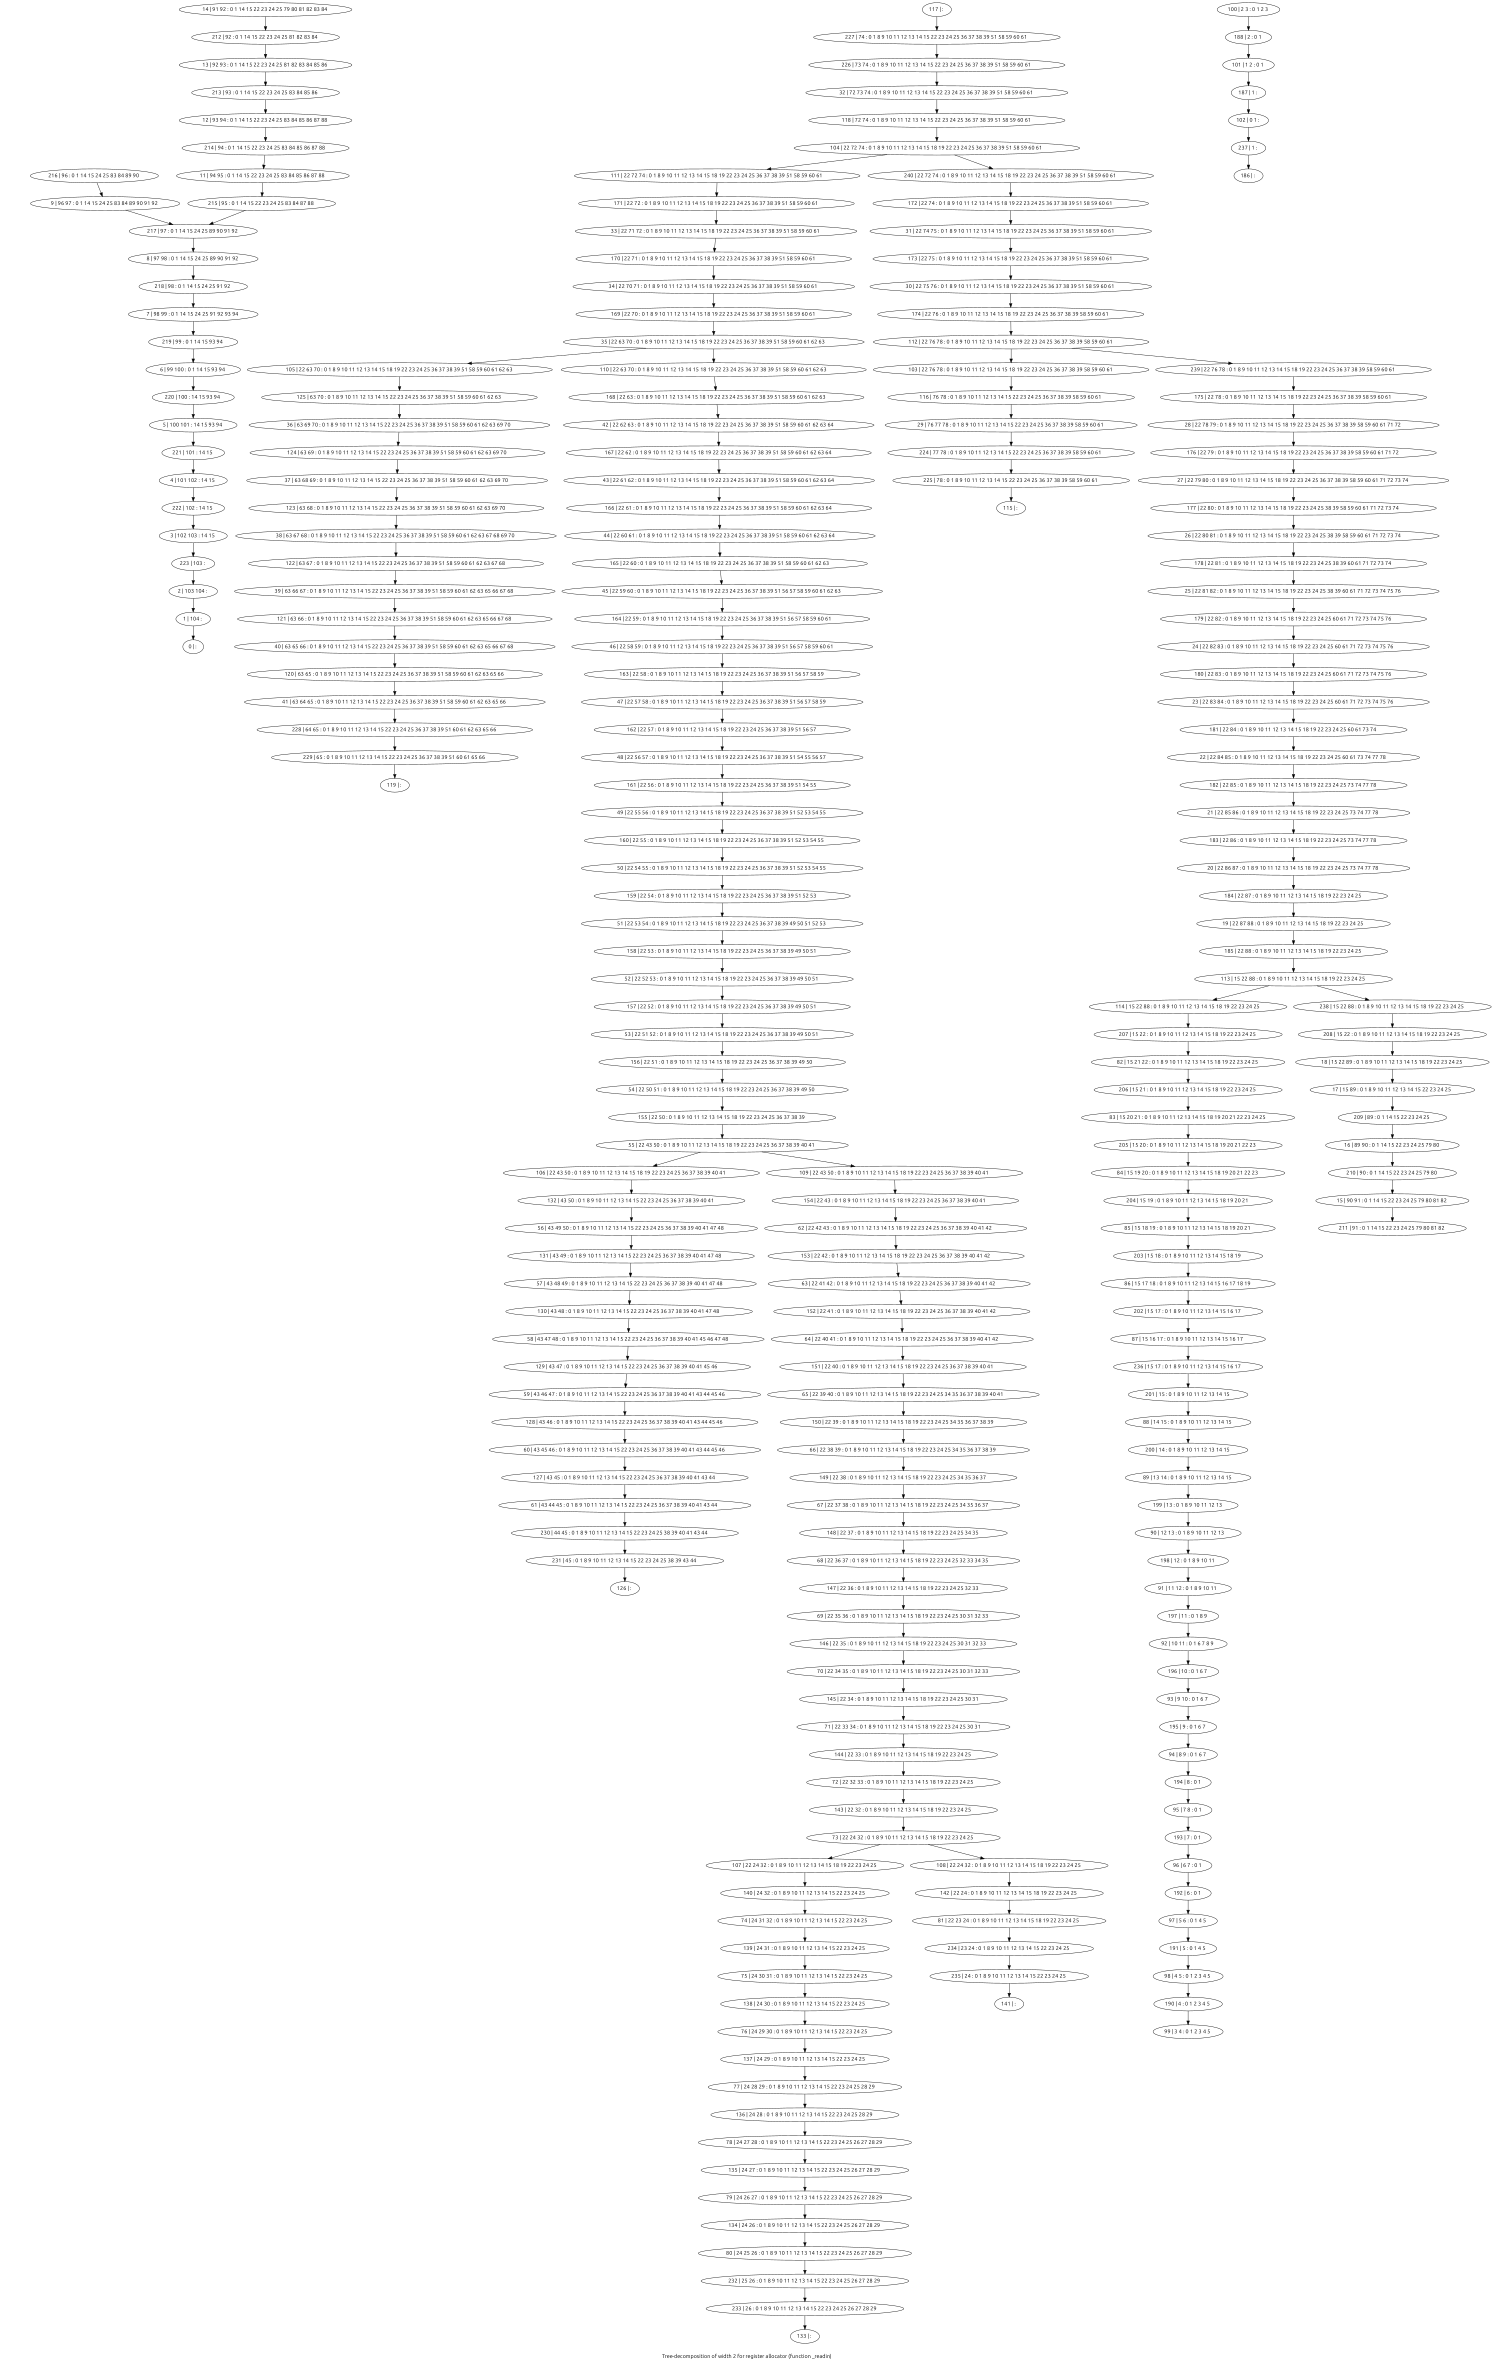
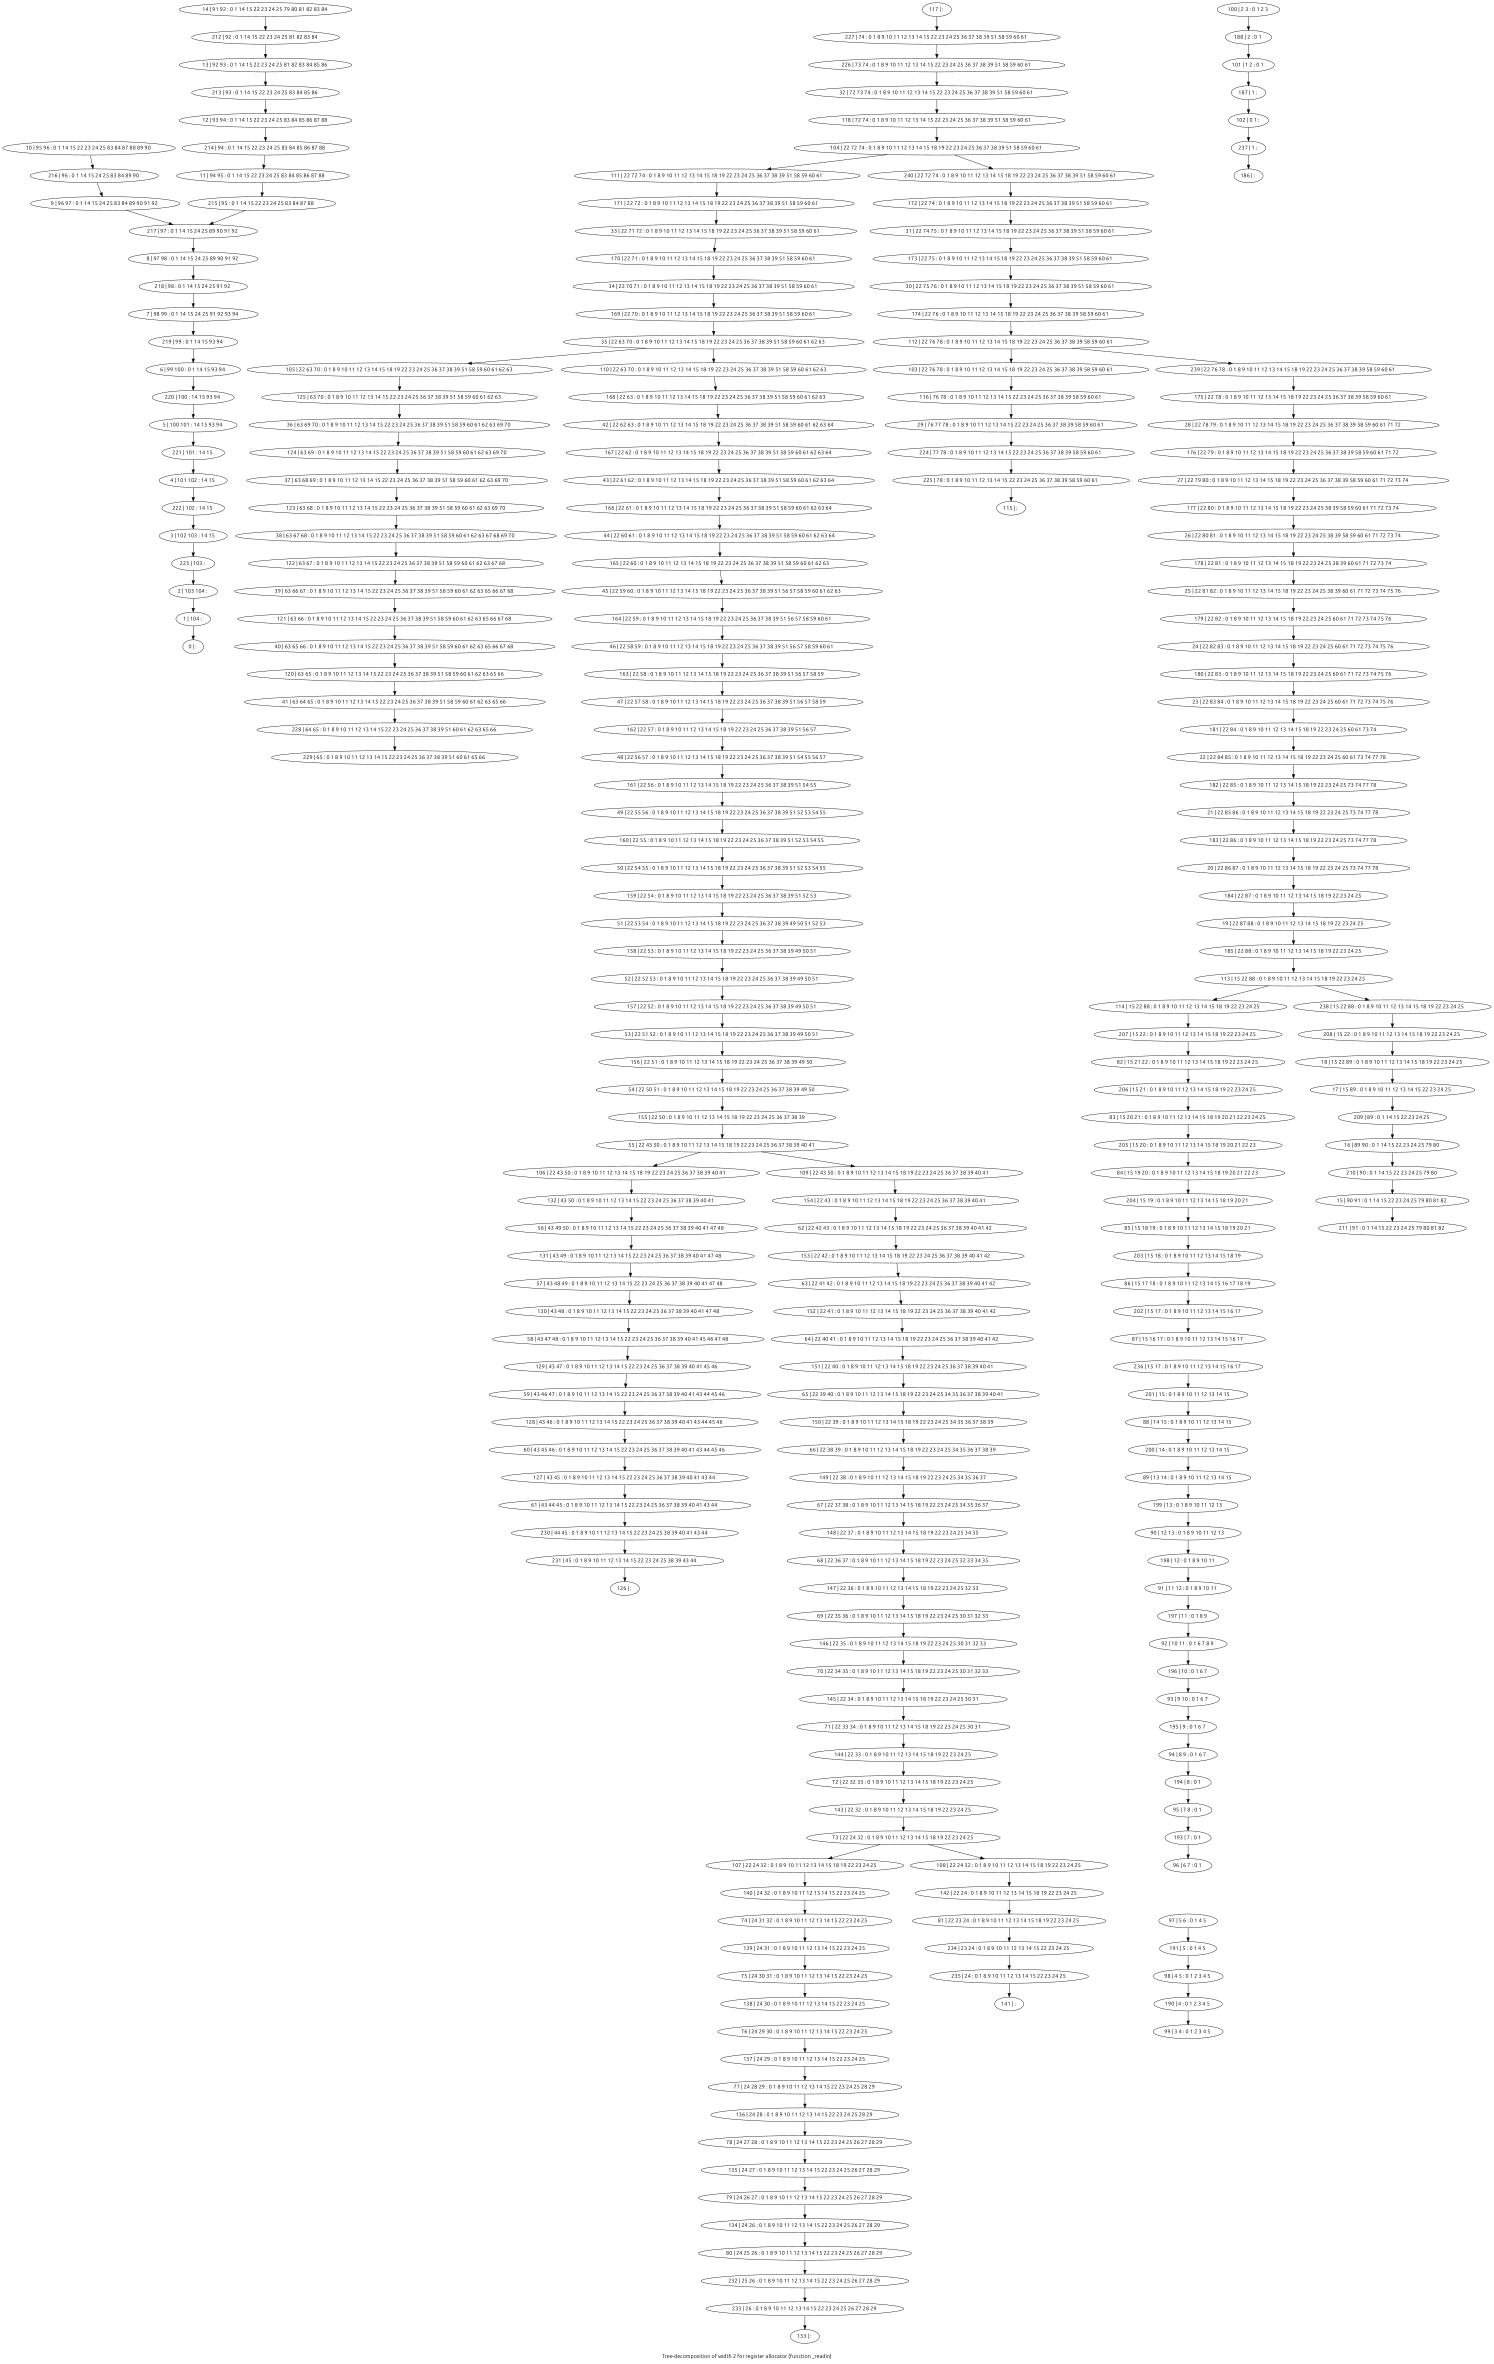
none -> (89, 148)
(395, 785) -> none
(1188, 1351) -> none
(1188, 1893) -> none
(805, 2016) -> none
